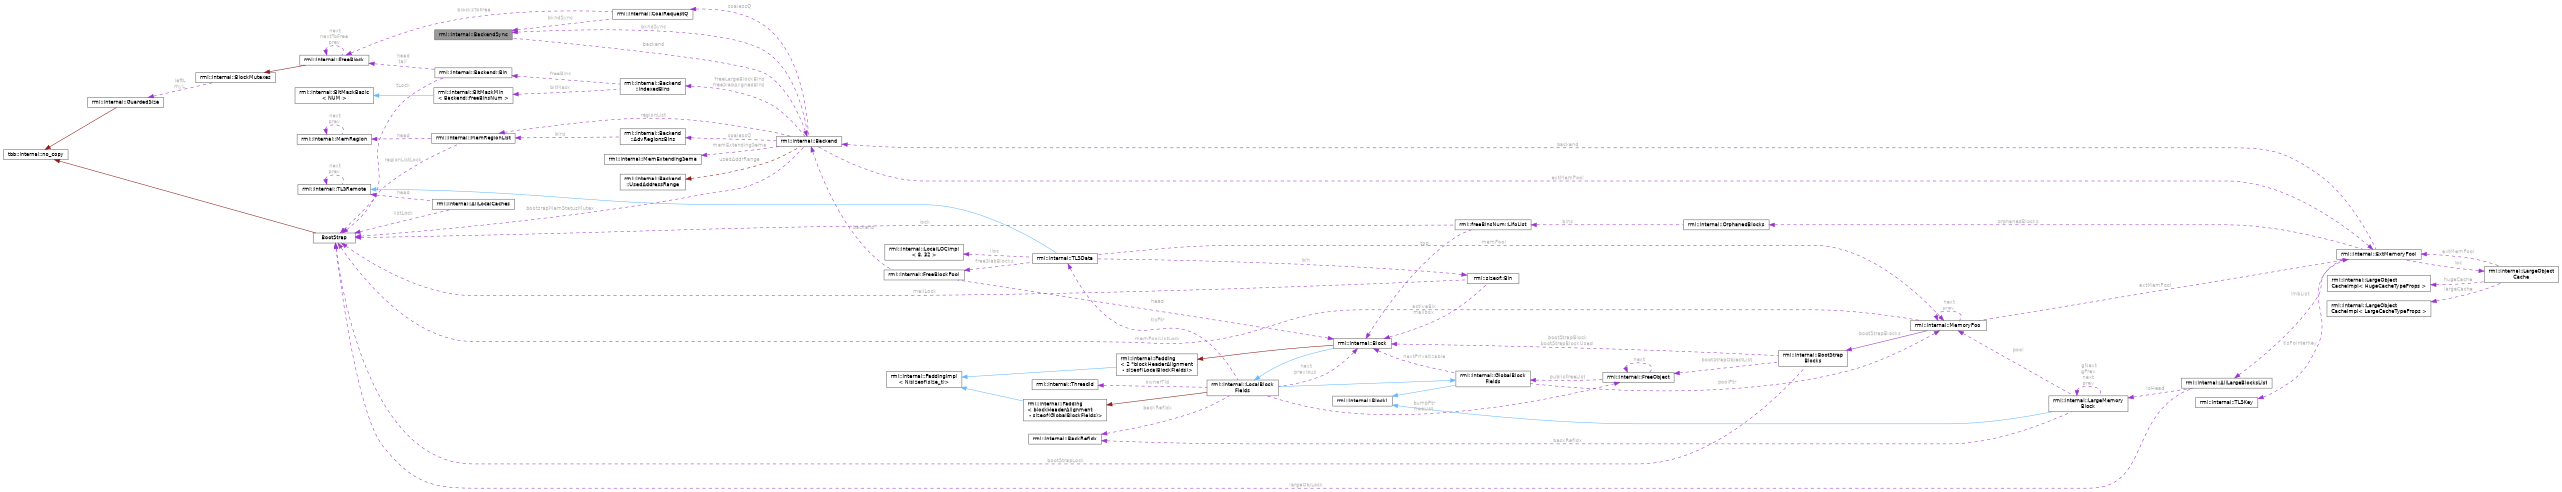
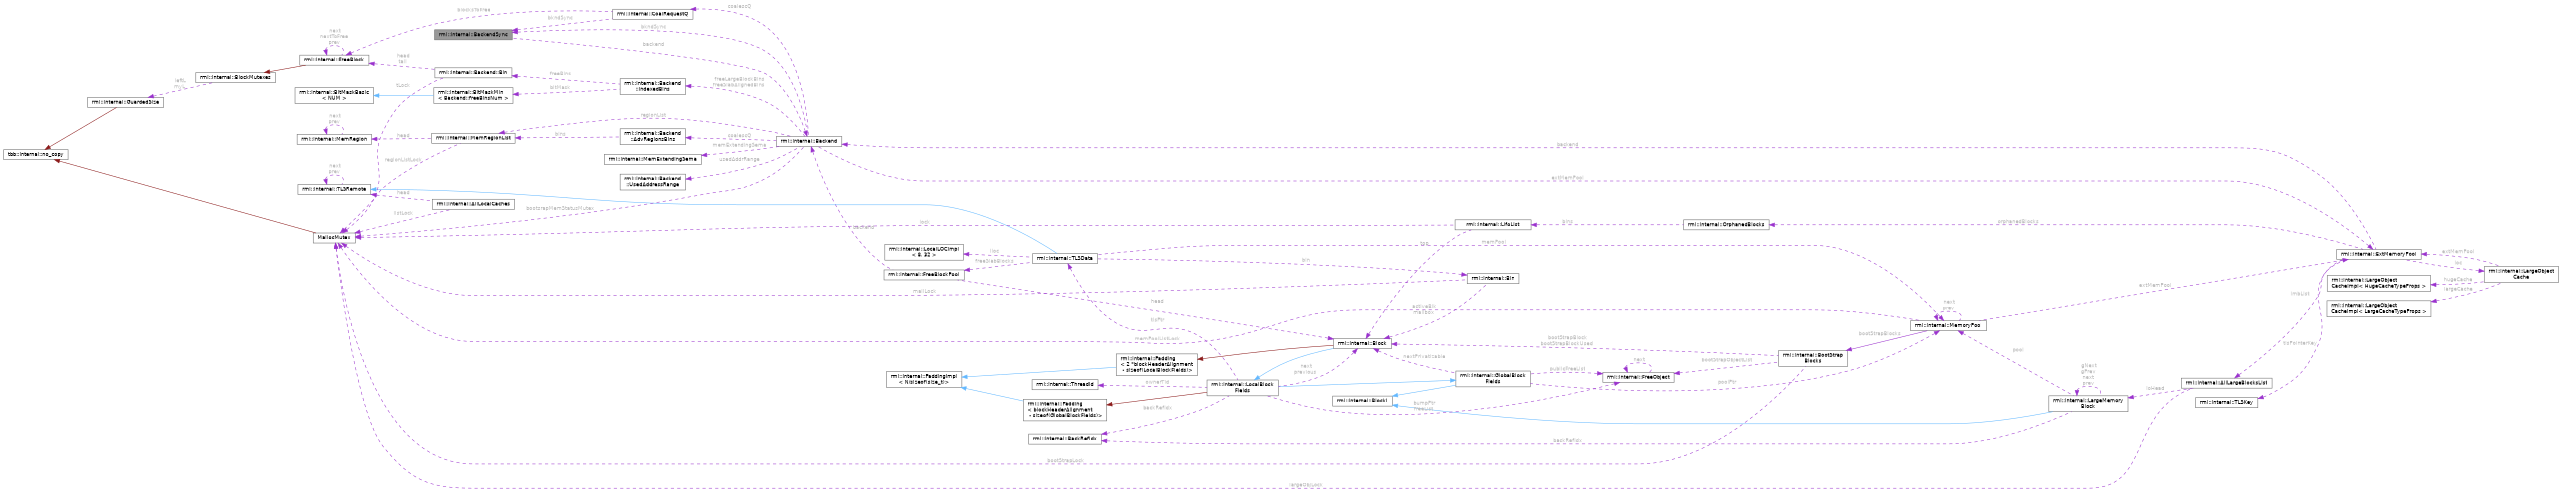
(748, 168) -> (748, 168)
(1493, 225) -> (1493, 225)
(334, 238) -> (334, 238)
(1493, 279) -> (1493, 279)
(1569, 380) -> (1564, 372)
